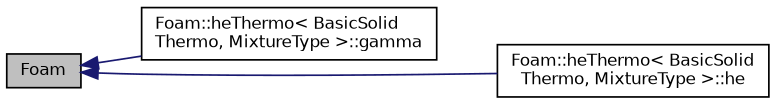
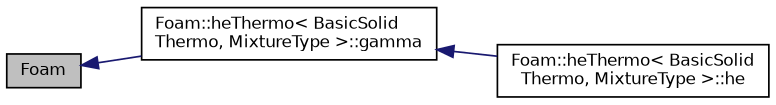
(298, 75) -> (475, 54)
